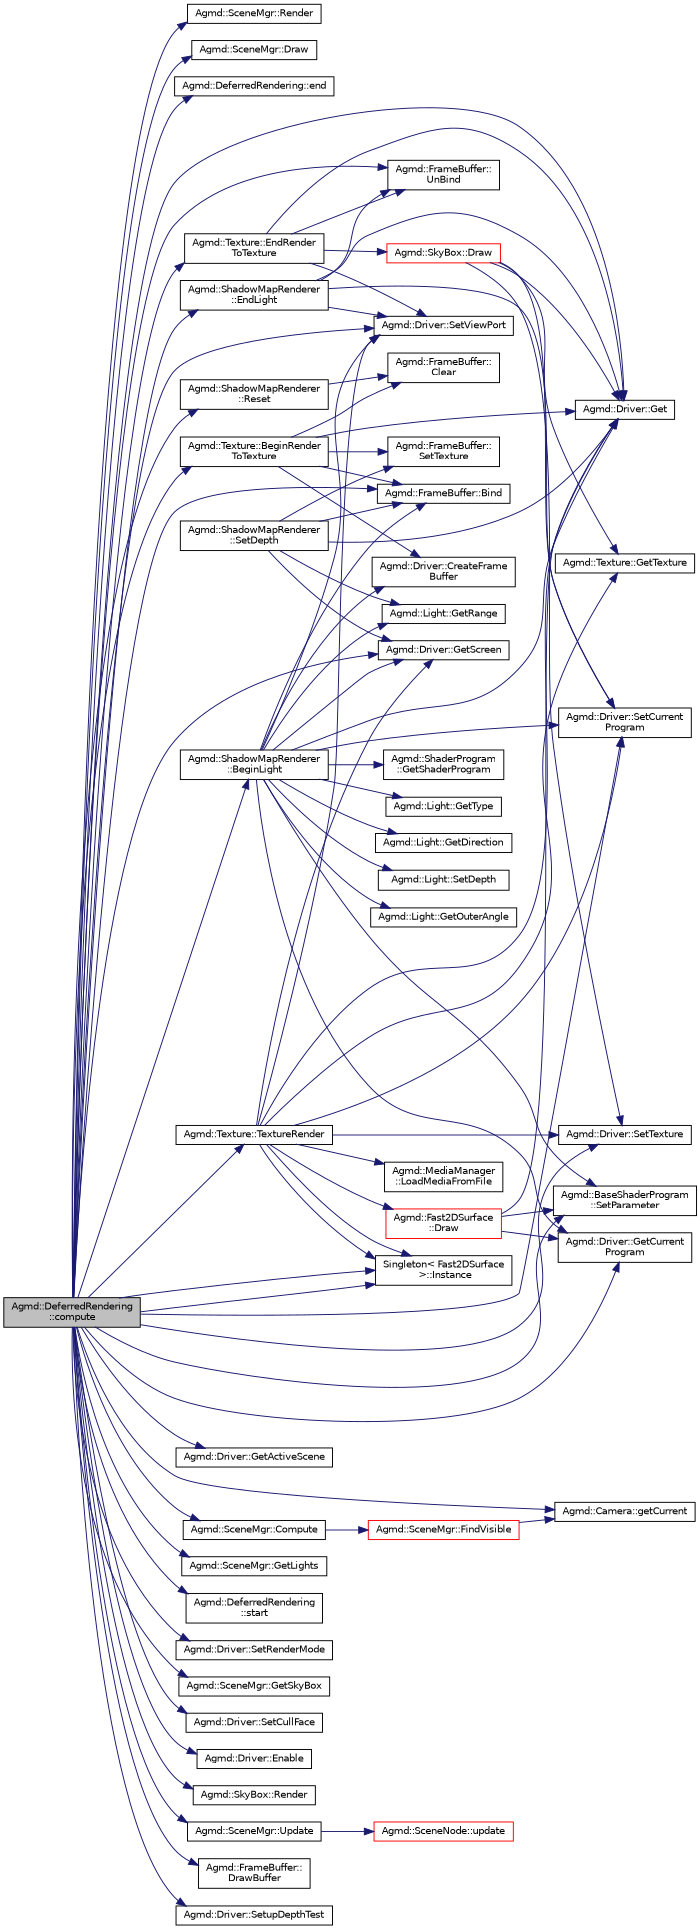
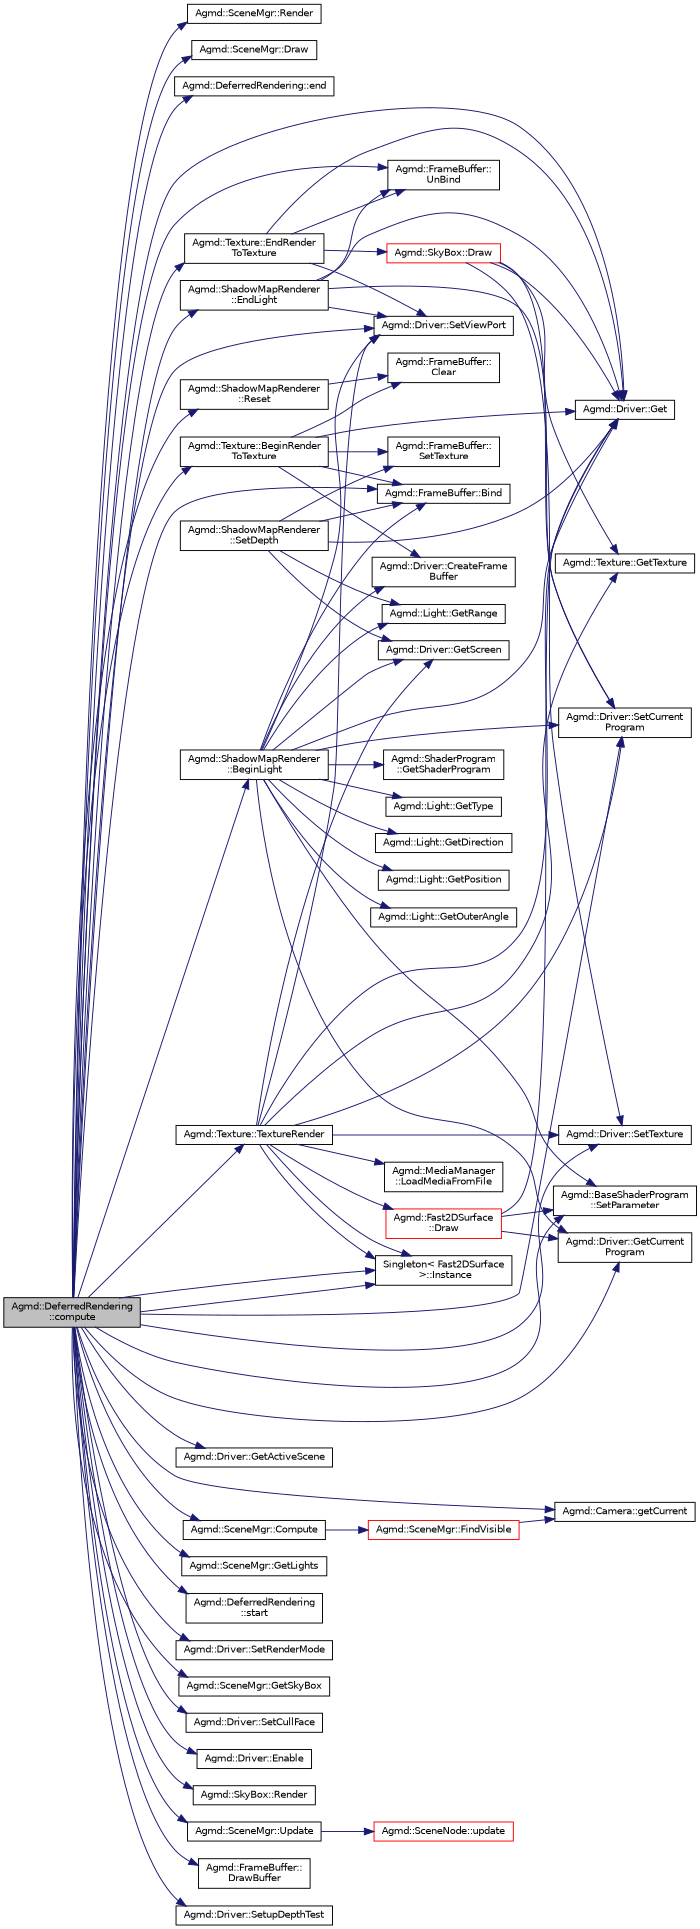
(444, 880) -> (444, 880)
(116, 907) -> none
